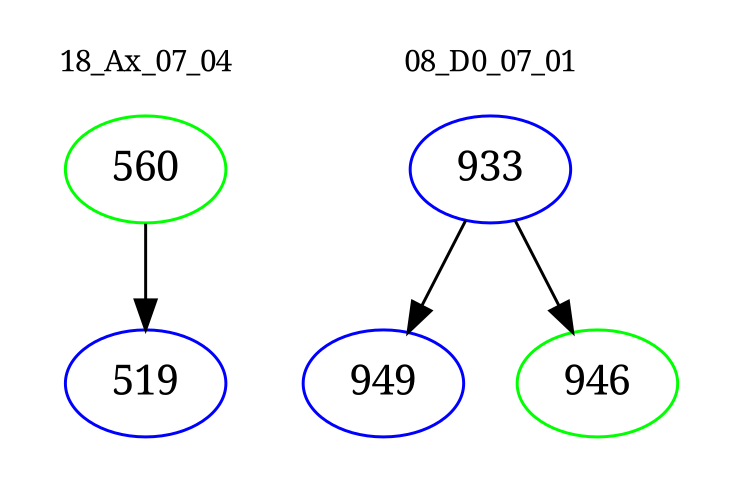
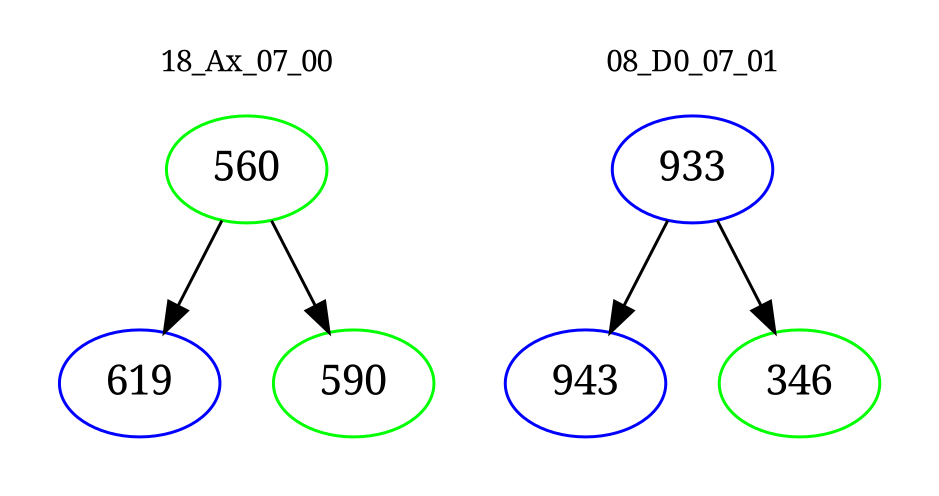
(146, 64) -> (247, 64)
(146, 383) -> (140, 383)
none -> (354, 383)
(383, 383) -> (586, 383)
(597, 383) -> (800, 383)
